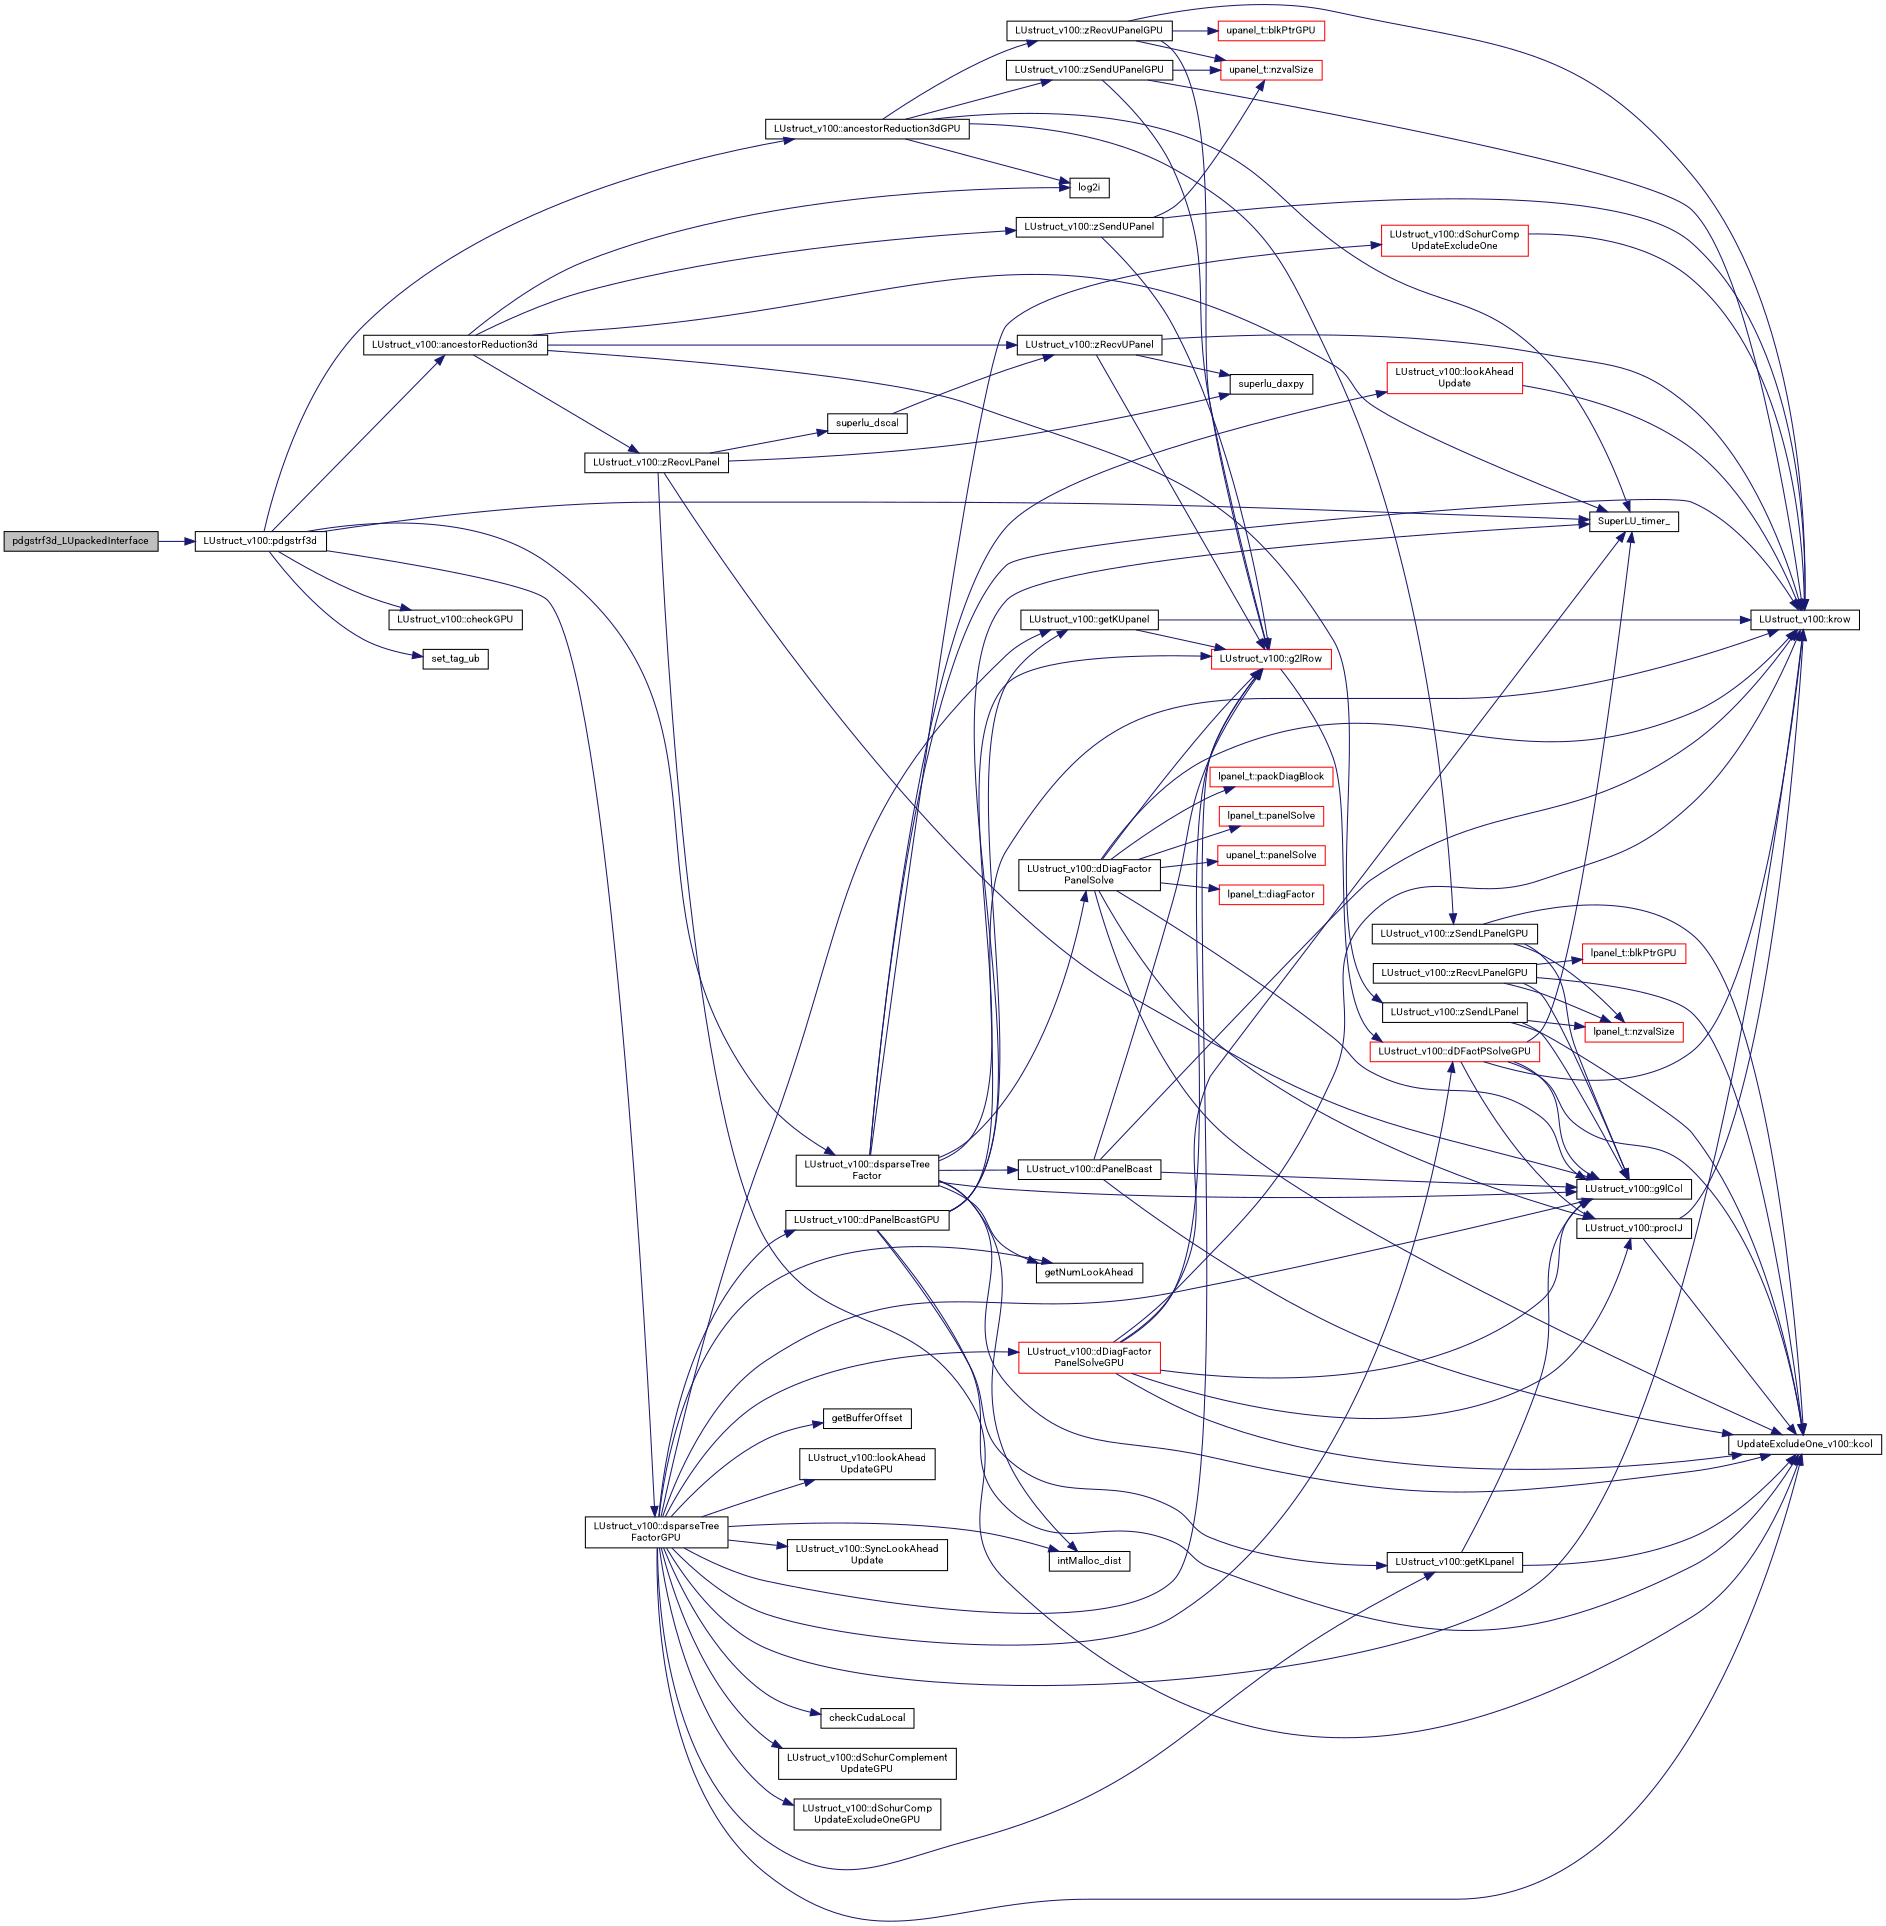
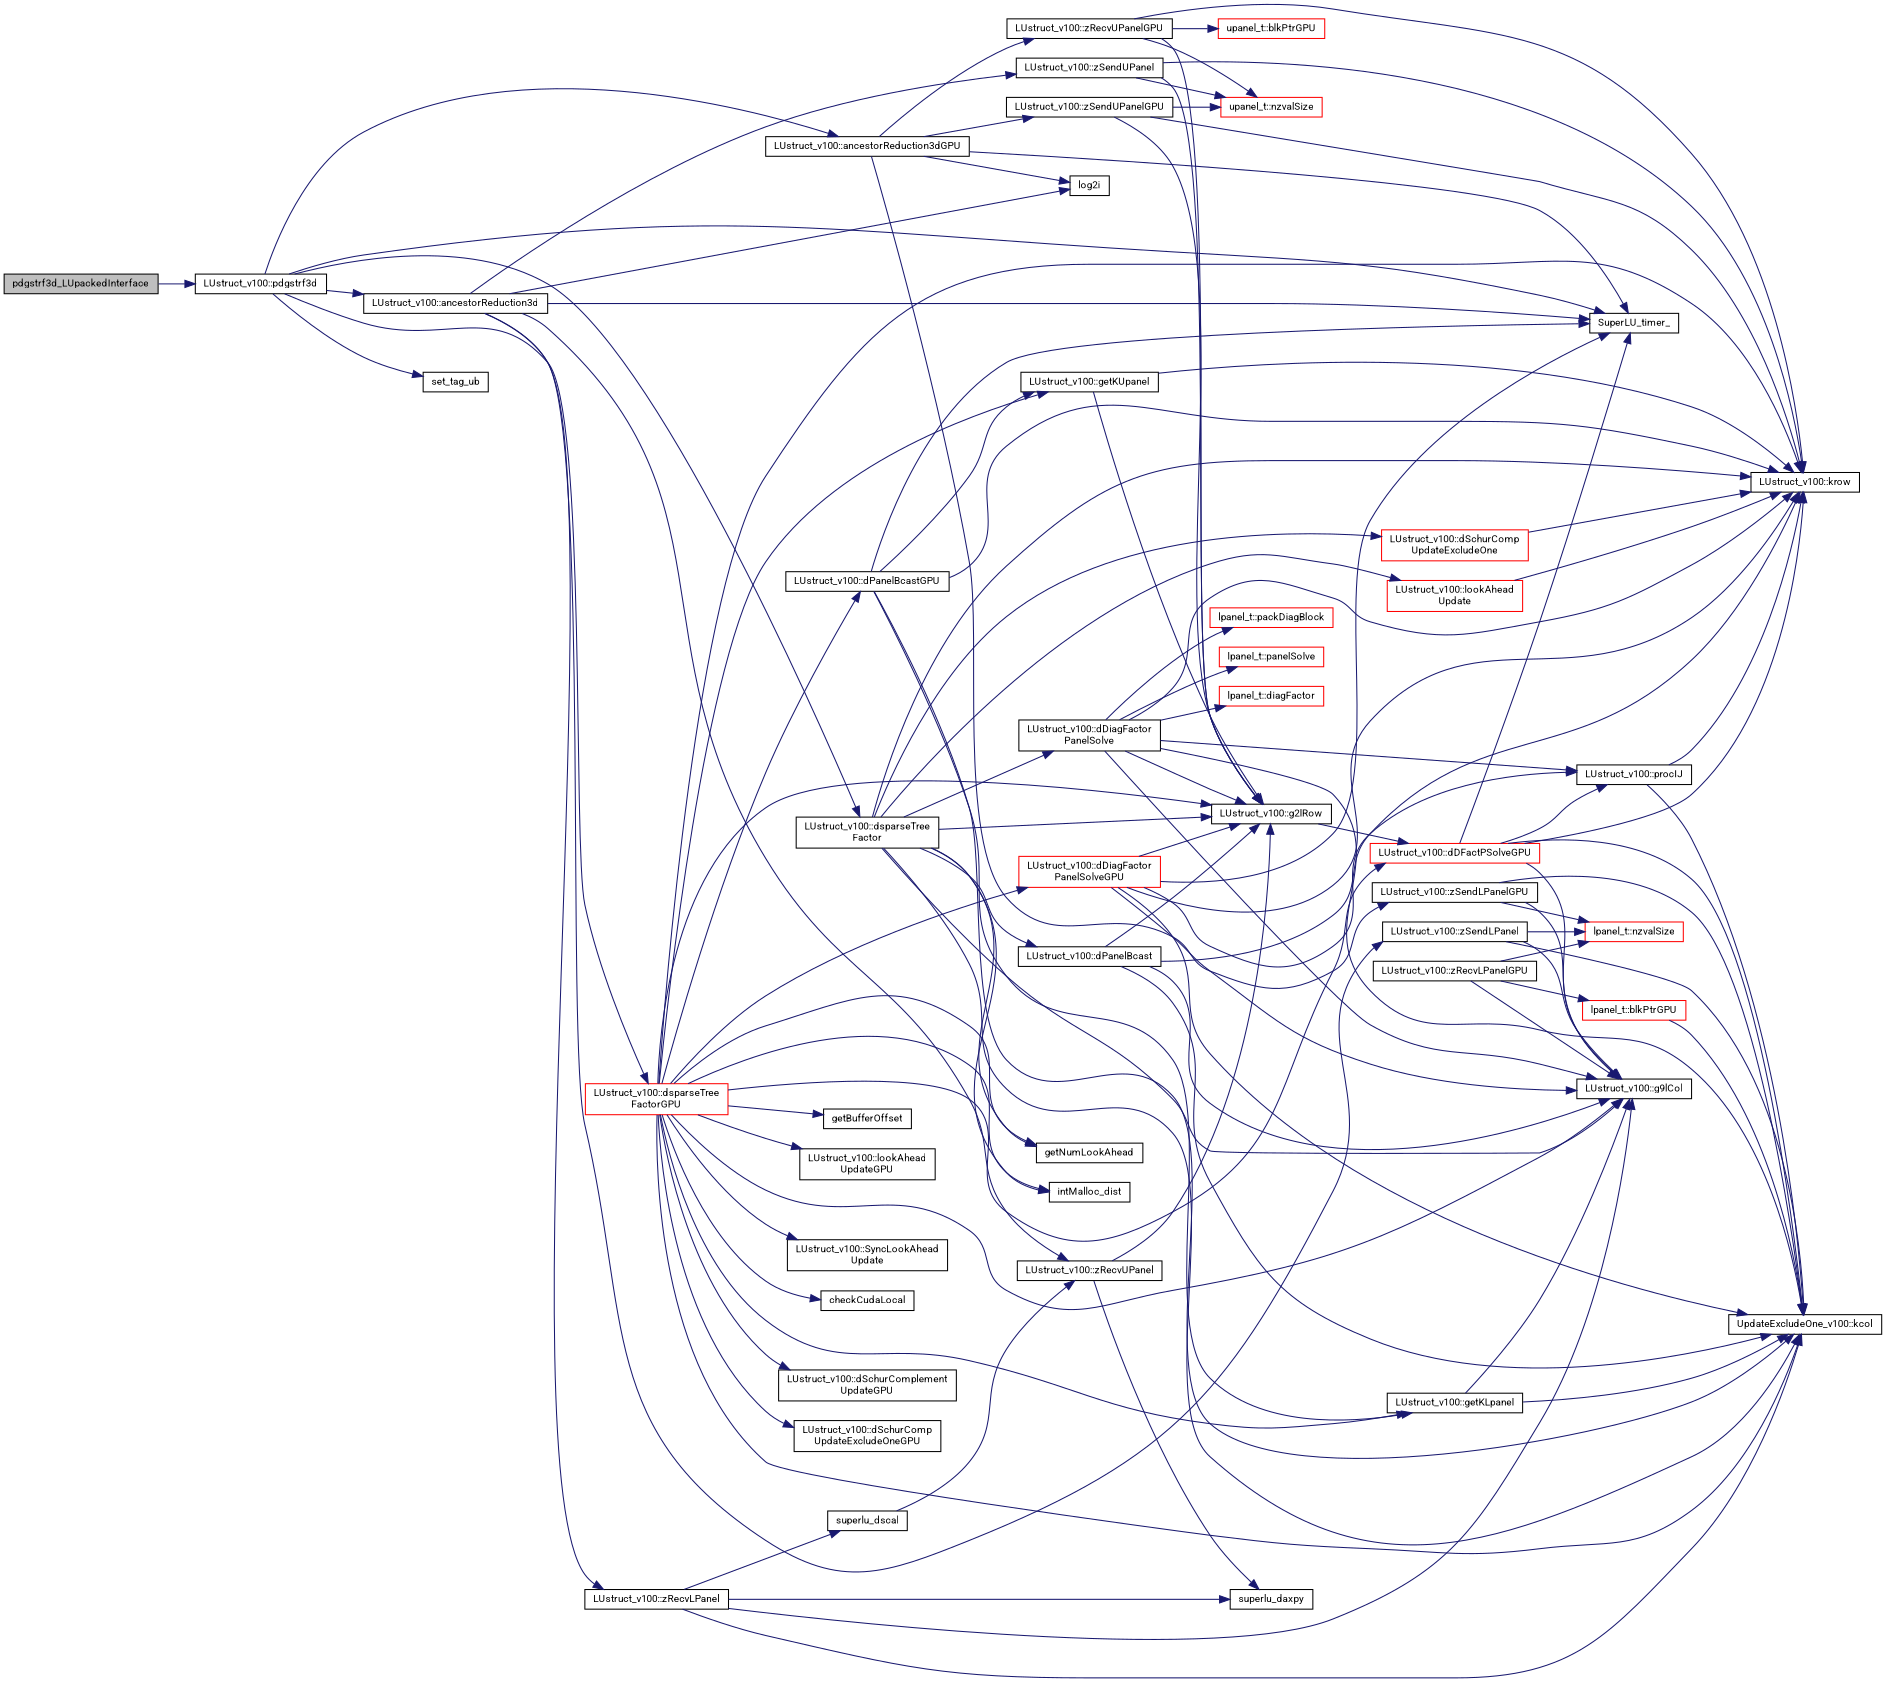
(1525, 351) -> none
(456, 620) -> none
(1272, 659) -> (1272, 814)
(1272, 856) -> none
(1747, 1134) -> (1761, 1149)
(657, 1532) -> (657, 1099)
